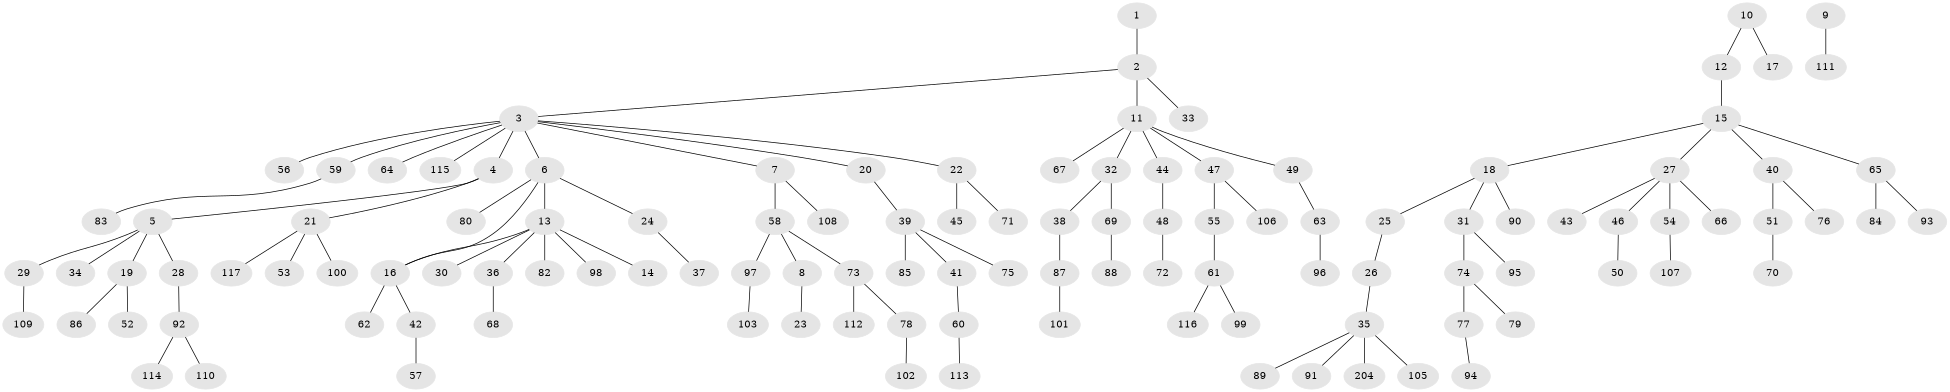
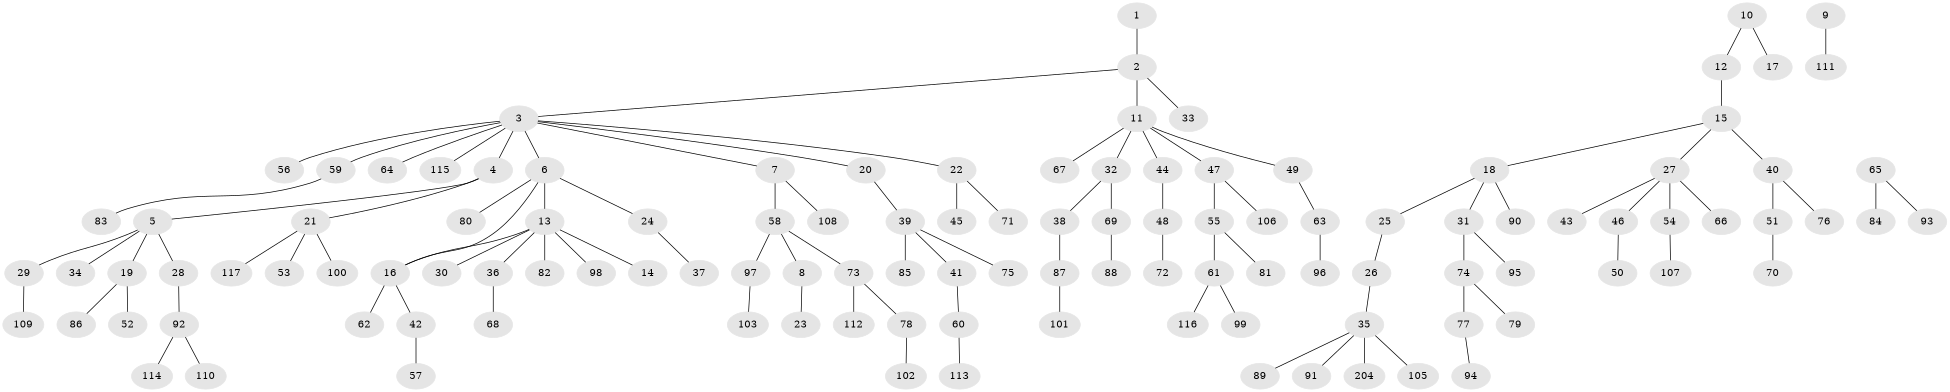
(1799, 145) -> none
none -> (1266, 273)
